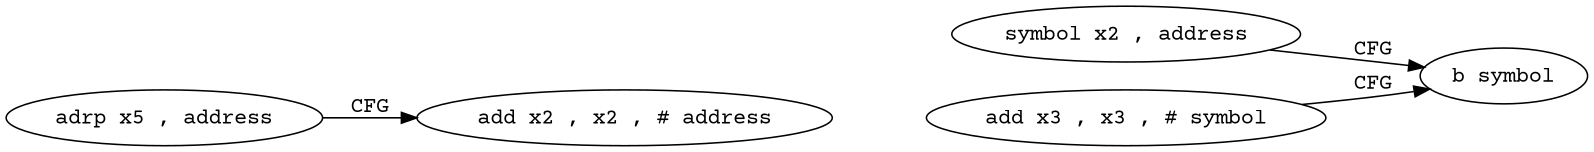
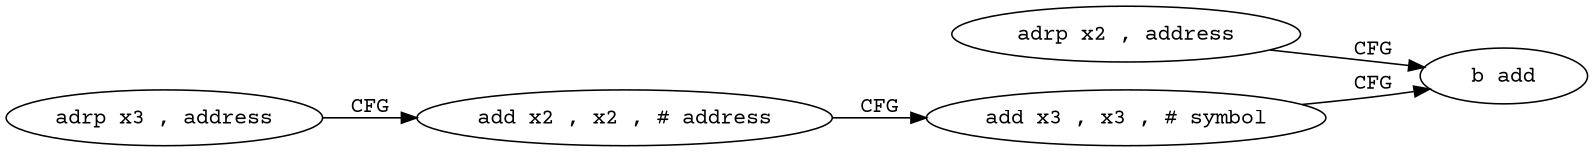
(1126, 34) -> (1126, 34)
(1504, 76) -> (1504, 76)
(164, 118) -> (164, 118)
none -> (871, 118)
